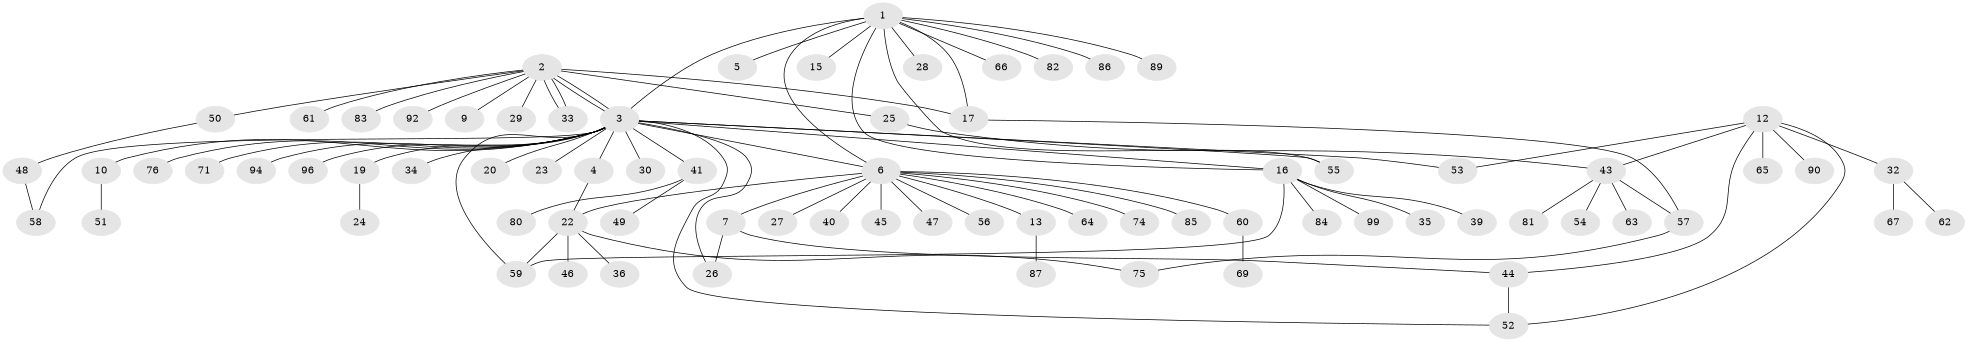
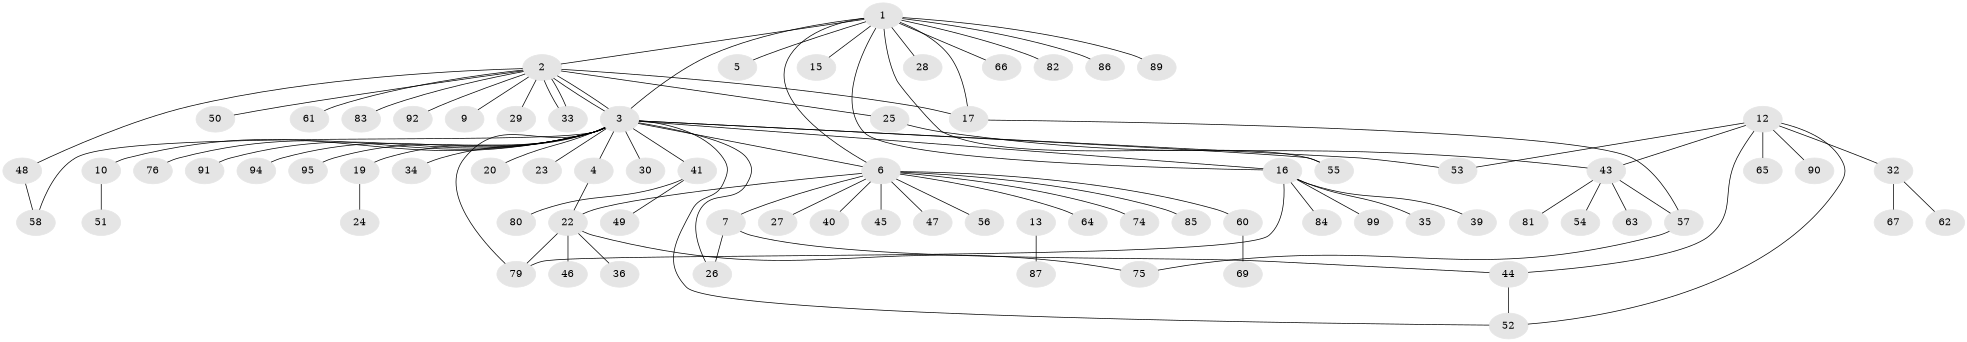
none -> (713, 42)
(117, 140) -> (275, 90)
(205, 171) -> (205, 171)
(308, 171) -> (308, 171)
(961, 193) -> none
(516, 274) -> (516, 274)
